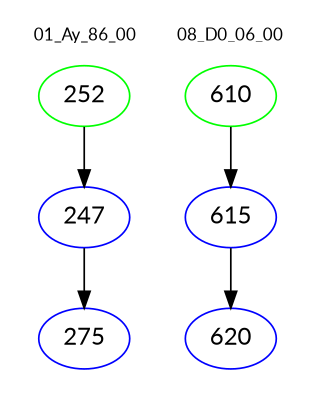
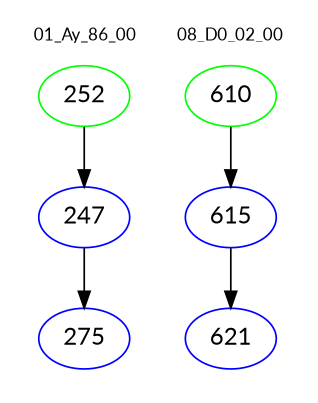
(231, 36) -> (231, 36)
(231, 339) -> (231, 339)
